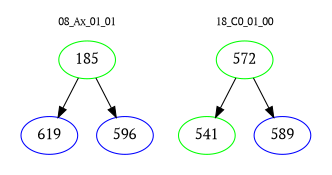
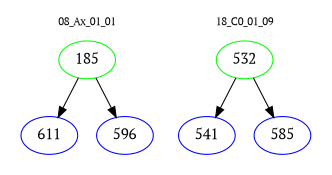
(245, 23) -> (245, 23)
(245, 60) -> (245, 60)
(49, 135) -> (49, 135)
(207, 135) -> (207, 135)
(282, 135) -> (282, 135)
